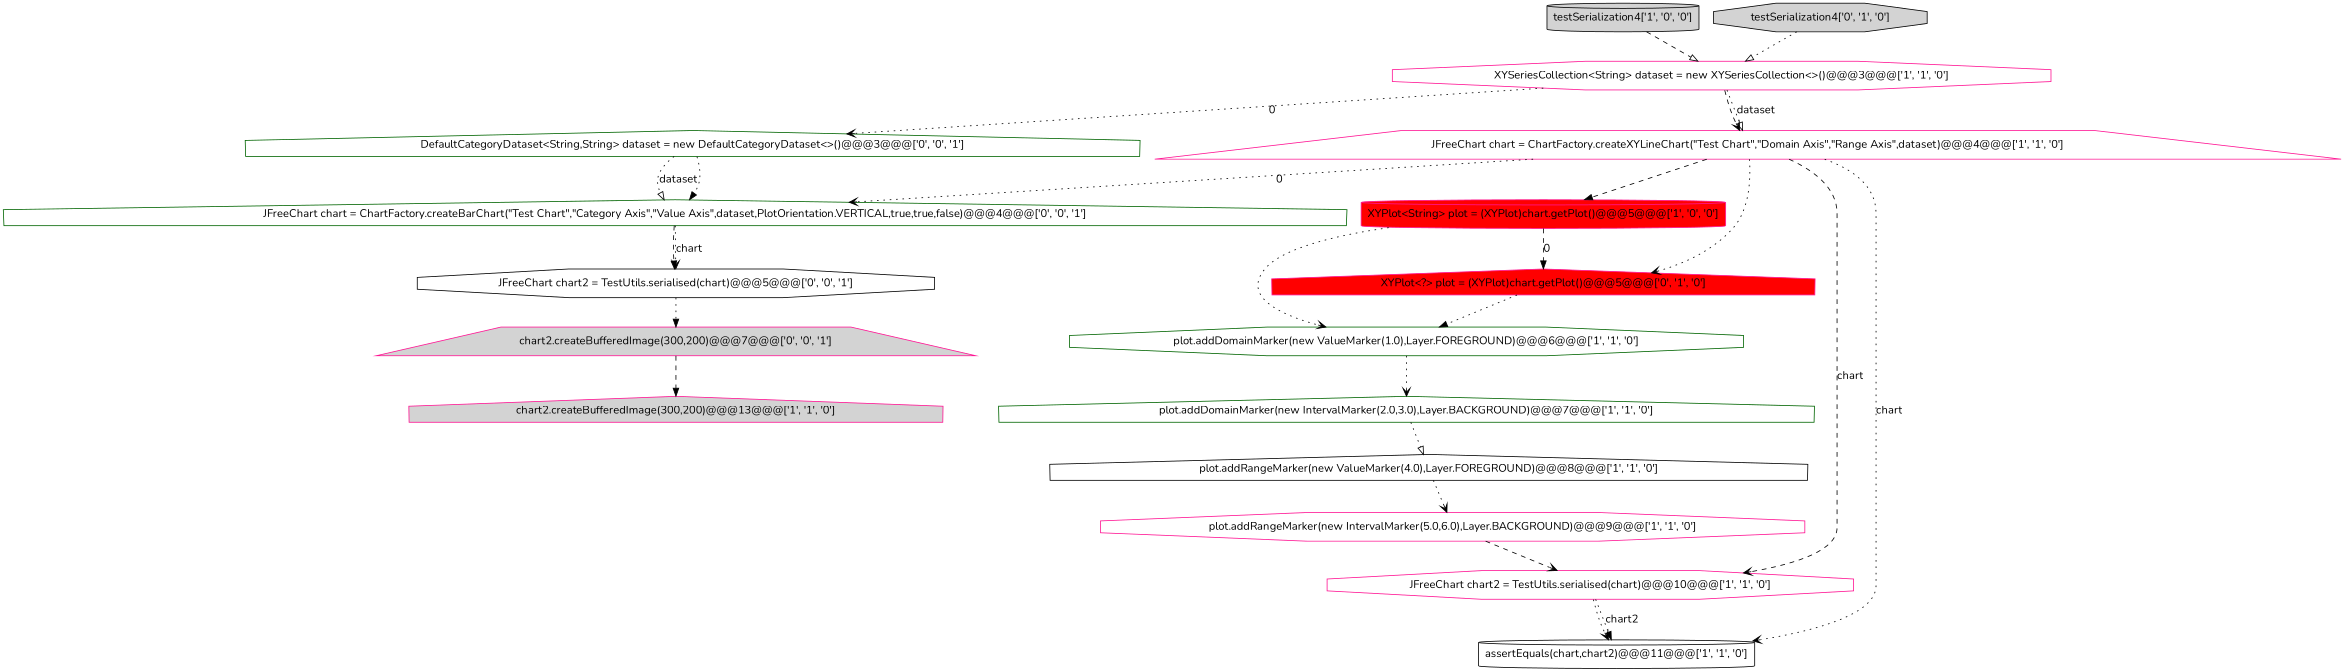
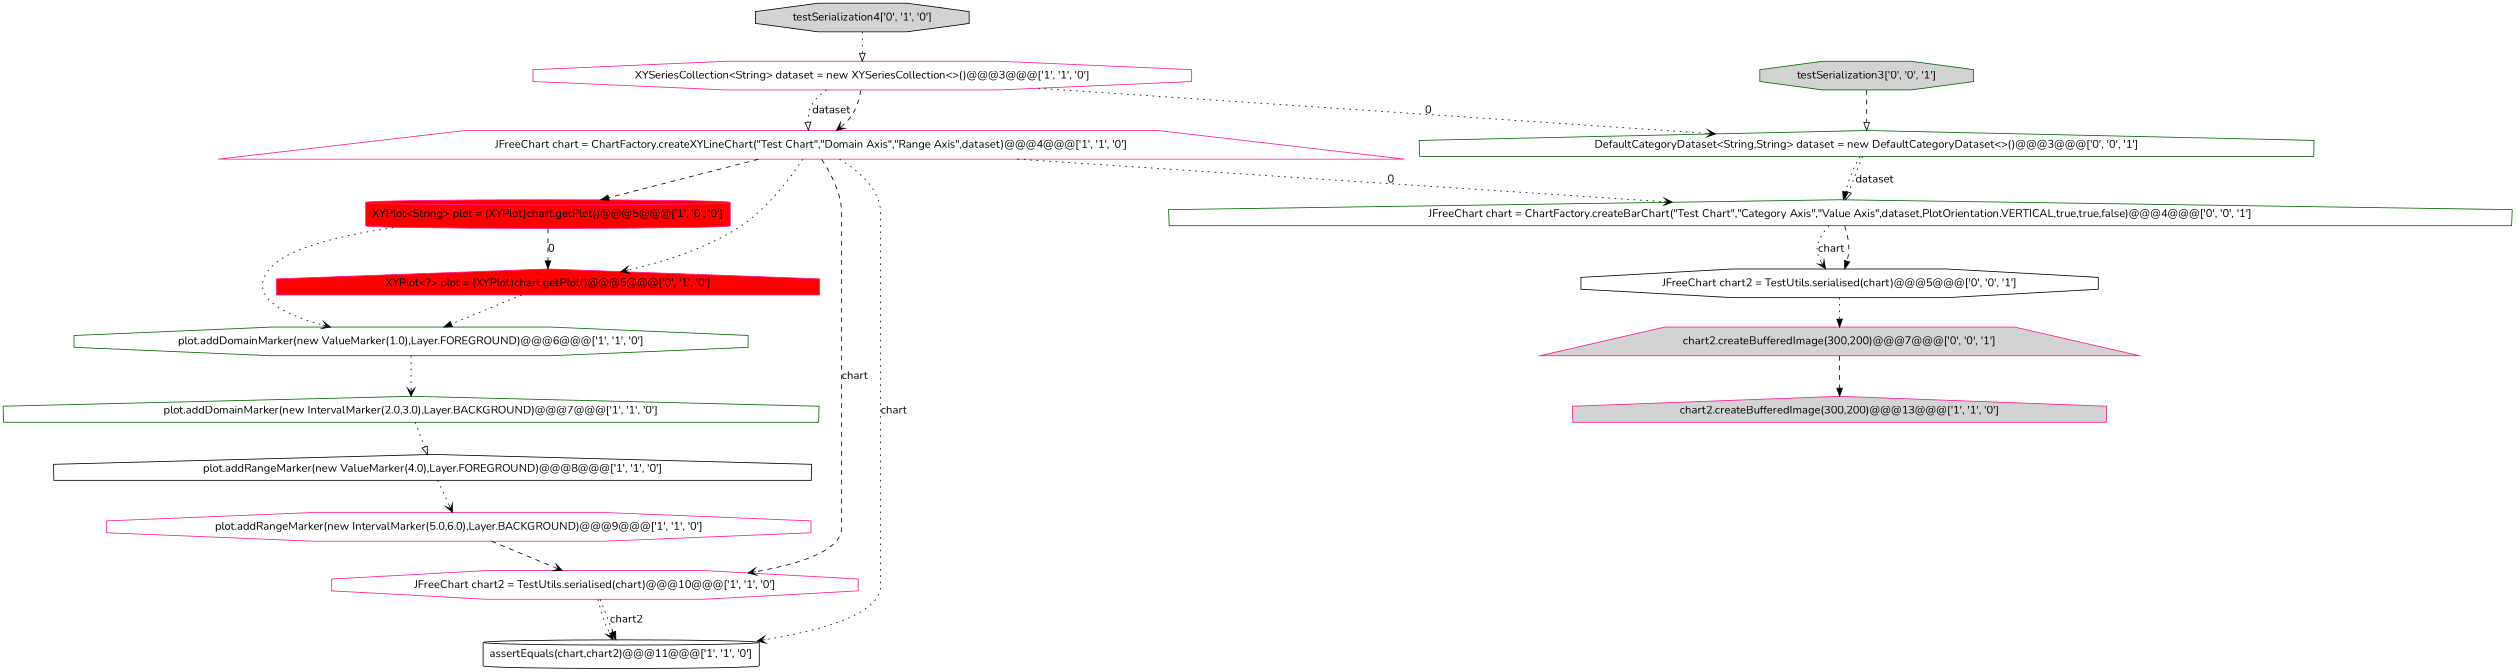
(1623, 18) -> none
none -> (1867, 76)
